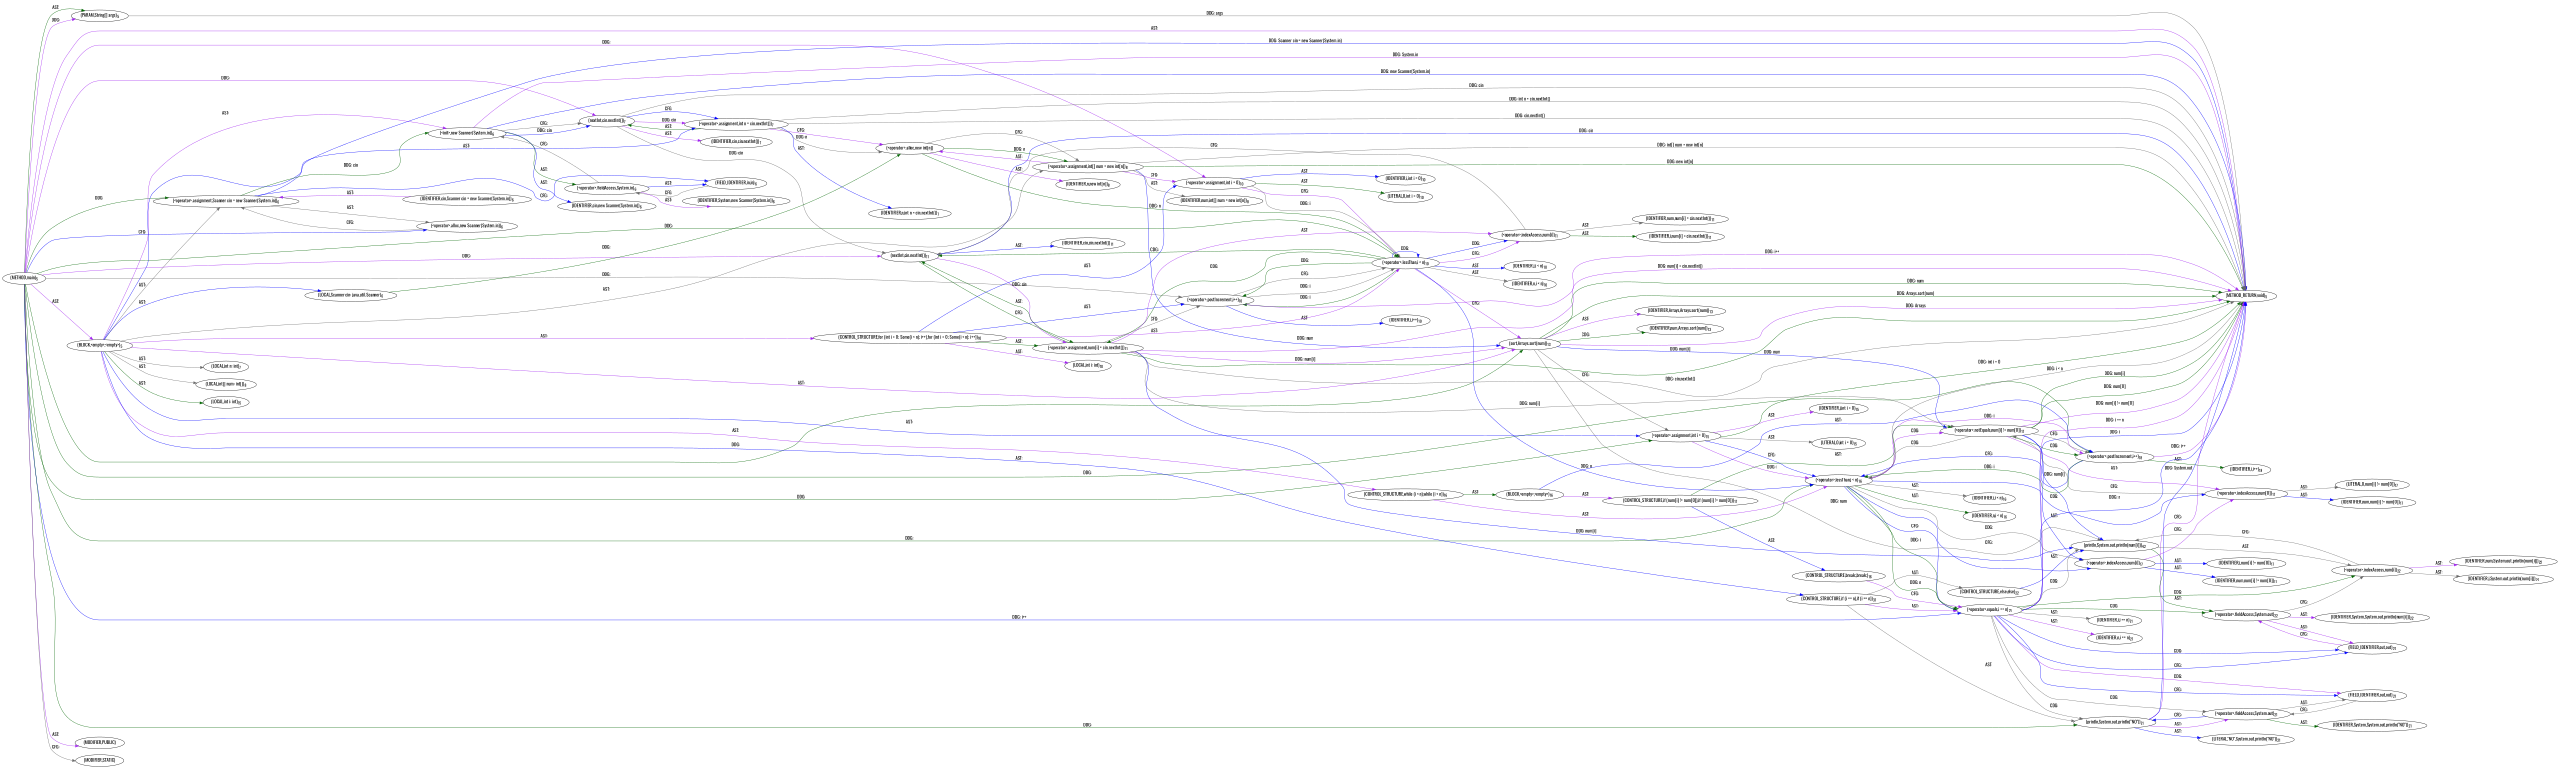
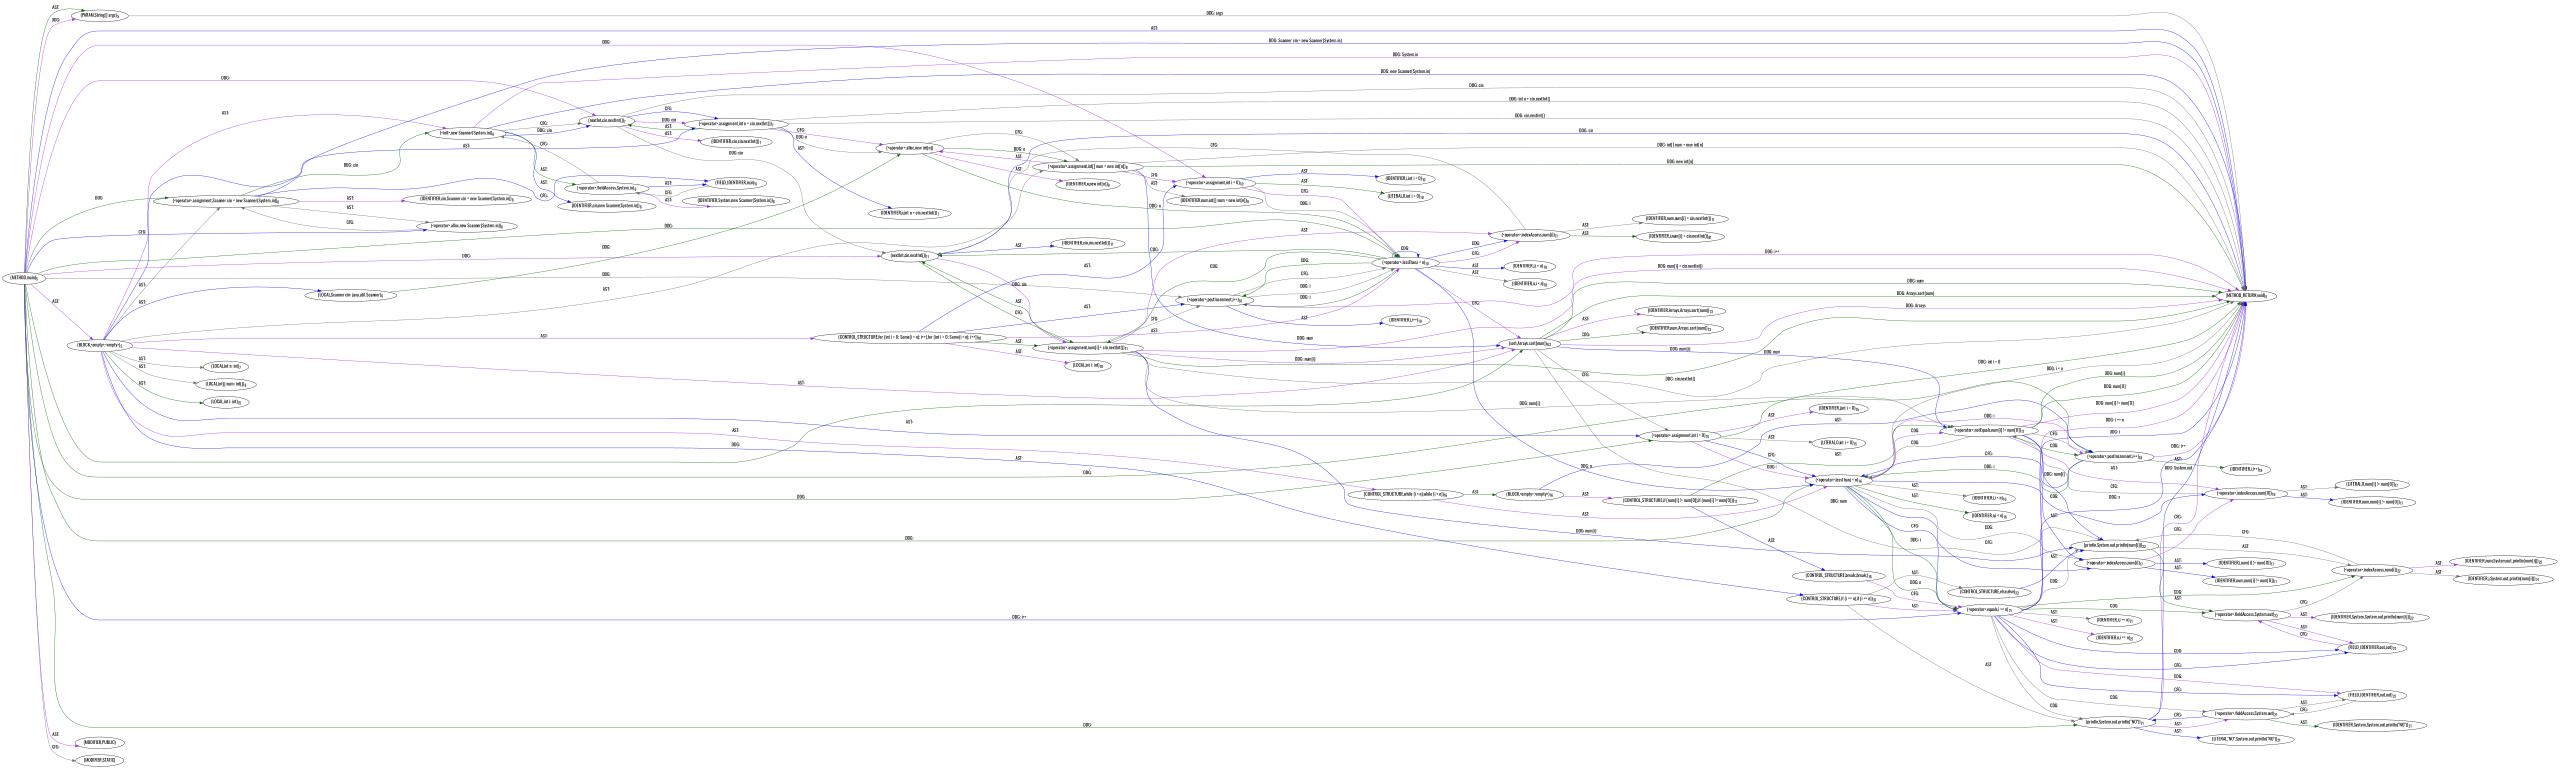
(1140, 31) -> (1140, 31)
(347, 195) -> (350, 201)
(1710, 236) -> (1710, 236)
(1549, 344) -> (1549, 344)
(2274, 493) -> (2274, 493)
(2144, 545) -> (2144, 545)
